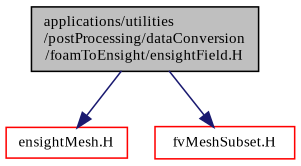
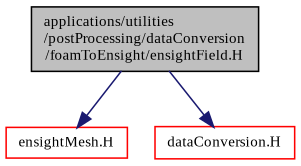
(225, 143) -> (225, 143)
